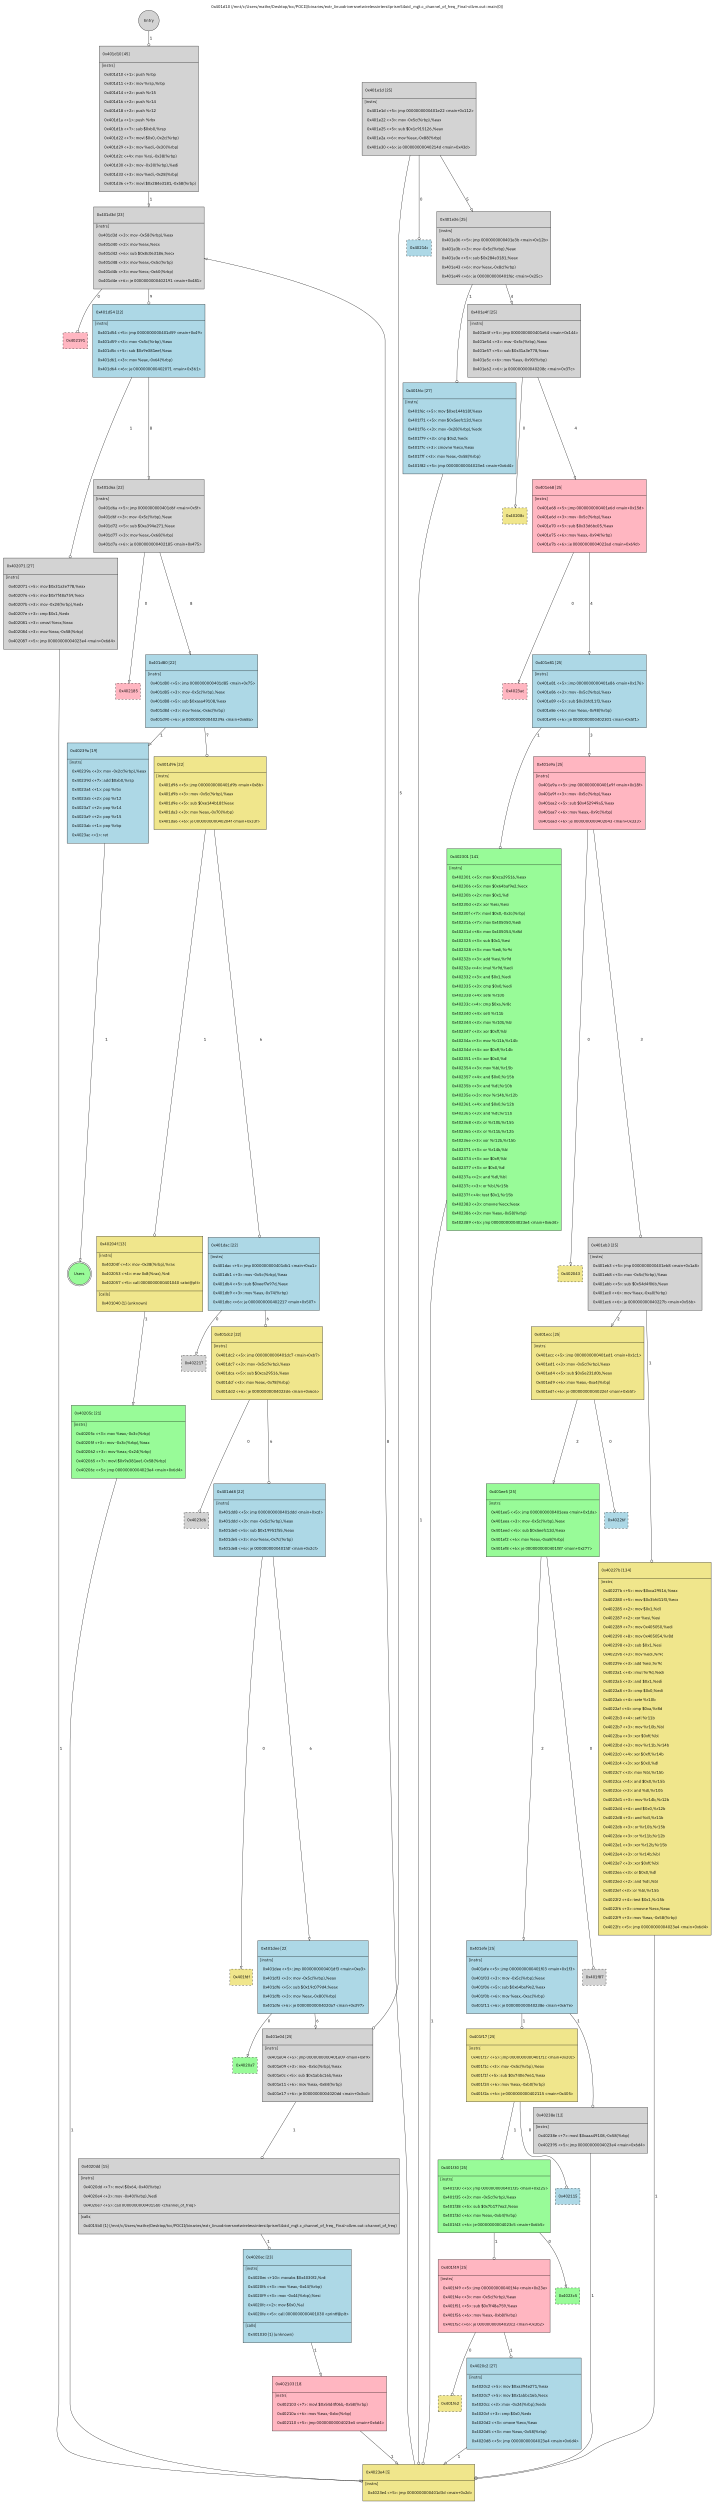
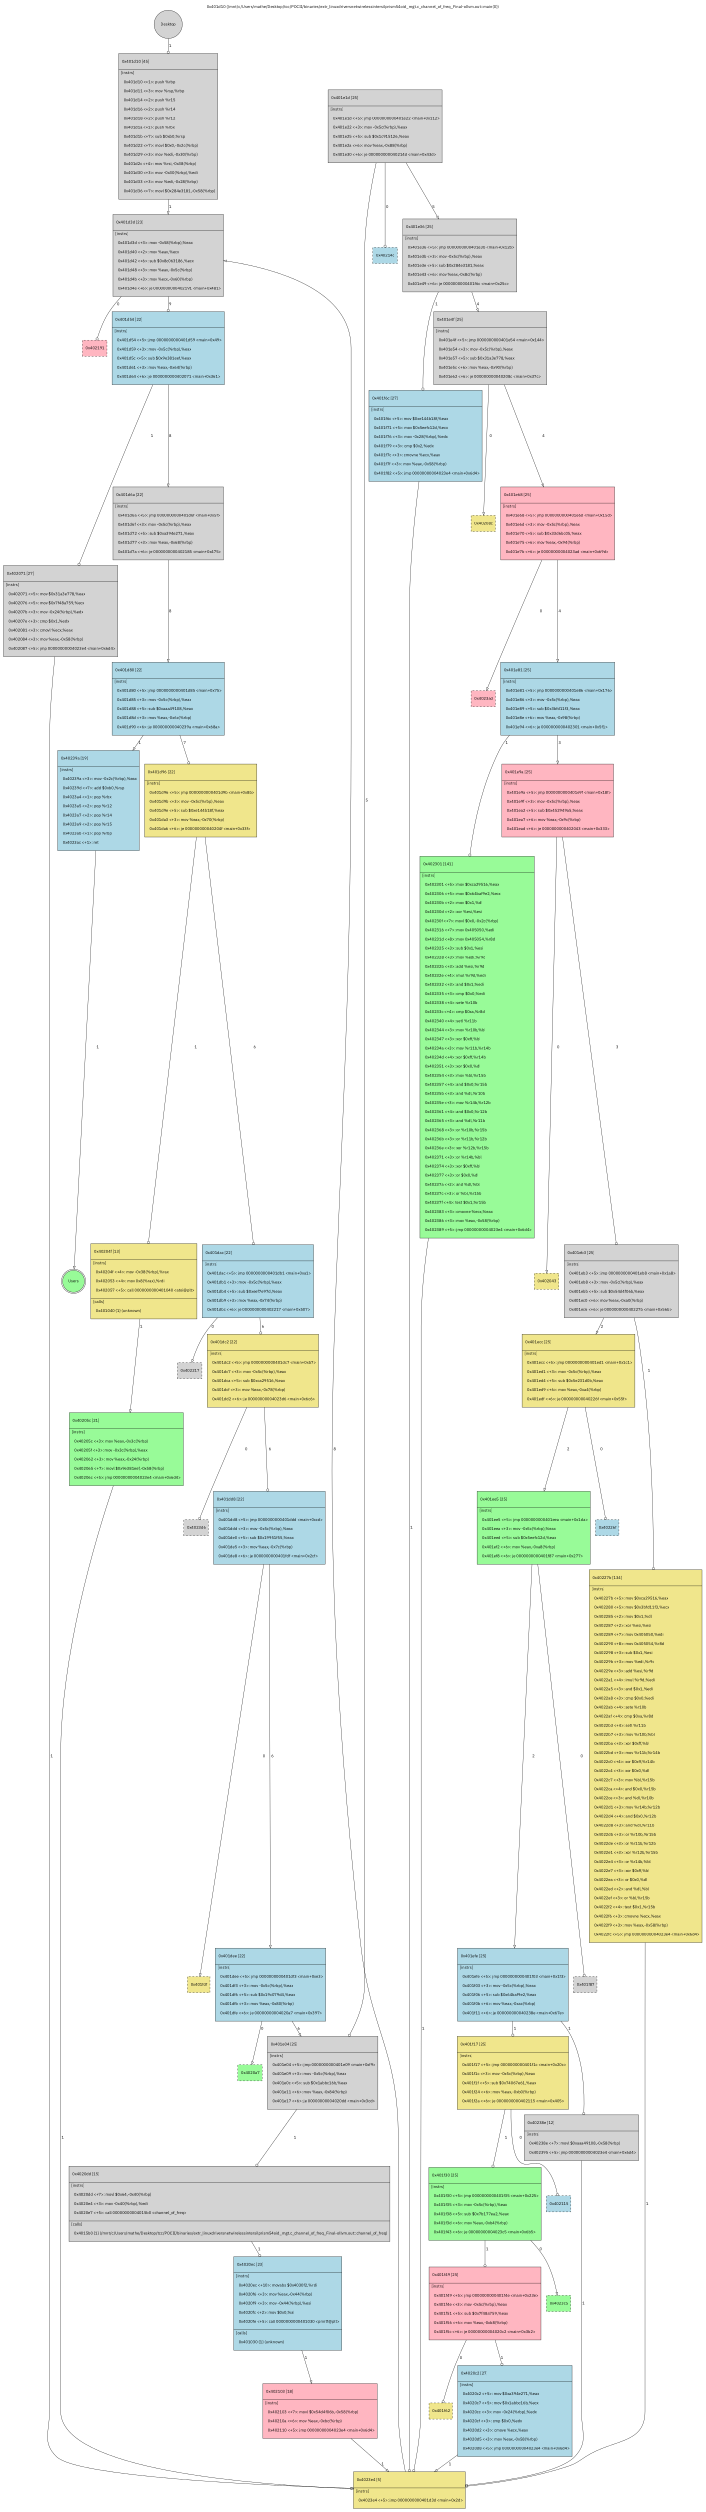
(149, 21) -> (168, 24)
(128, 691) -> none
